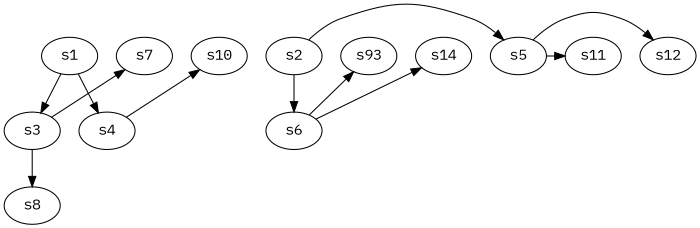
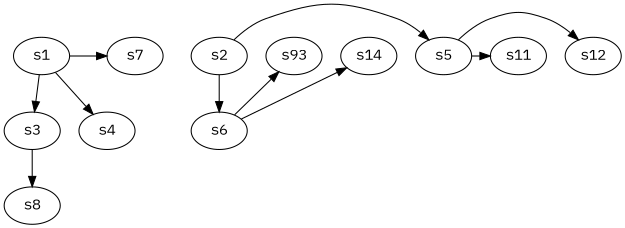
(219, 56) -> none
(82, 97) -> (83, 56)
